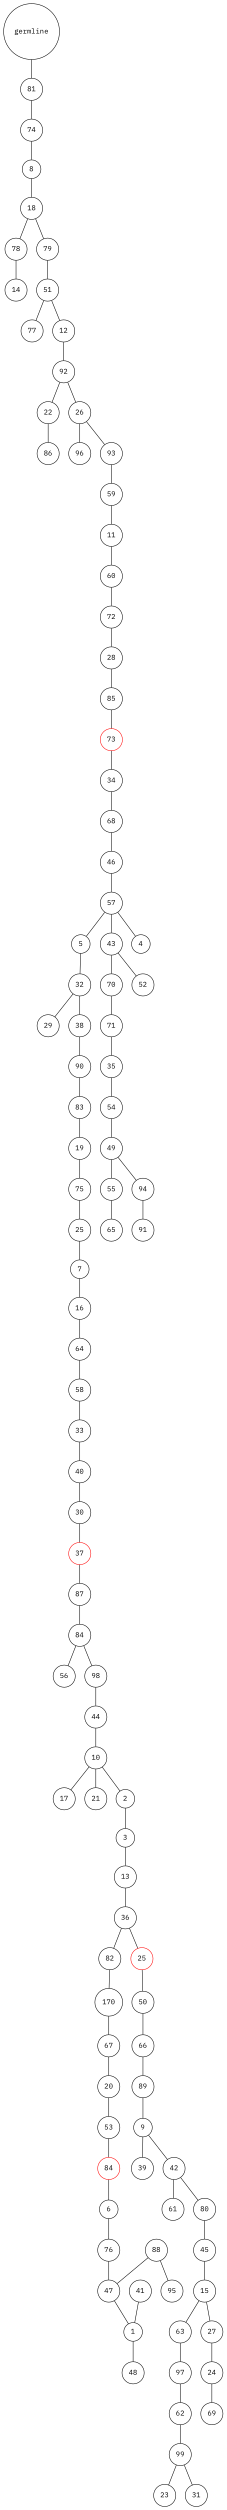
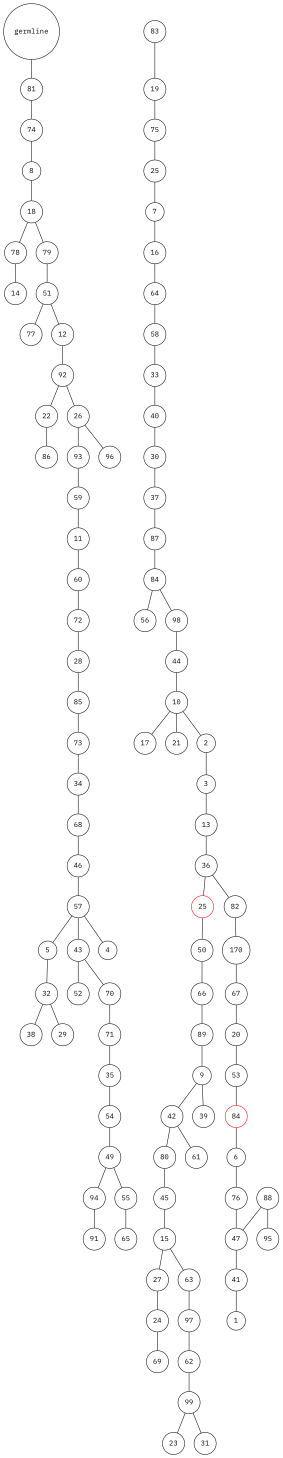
(111, 740) -> (78, 743)
(80, 1067) -> none
(80, 1554) -> (155, 498)
(121, 2312) -> (236, 1260)
(133, 2373) -> none
